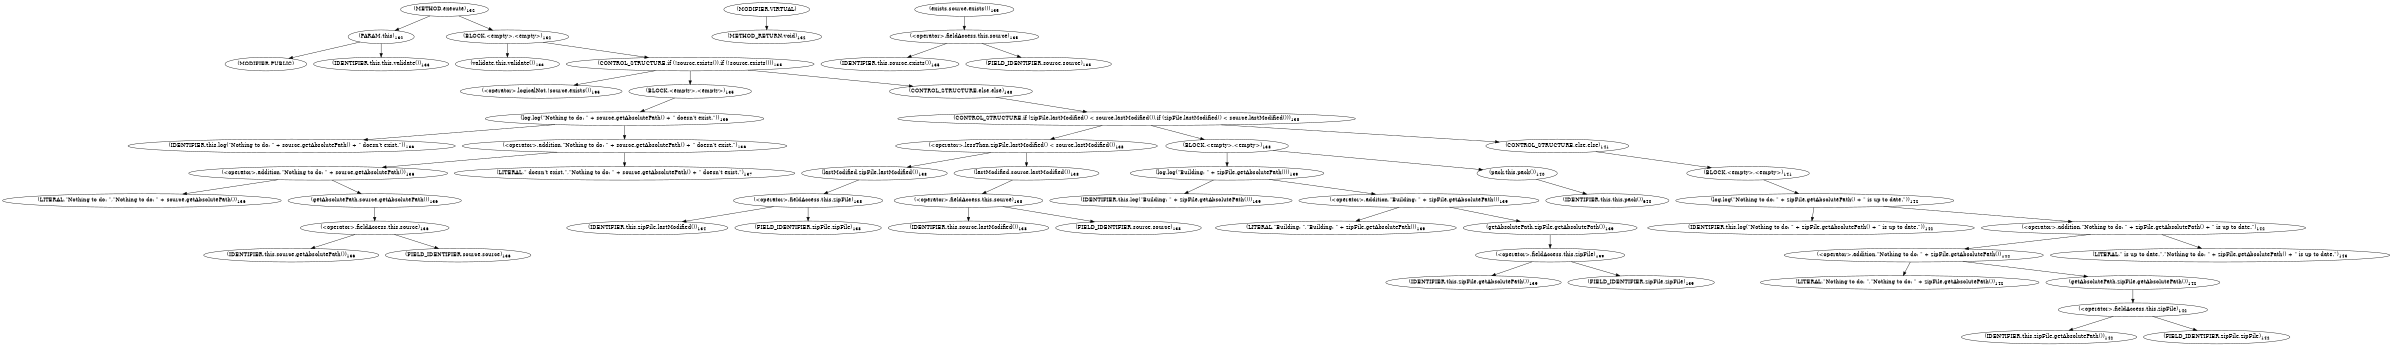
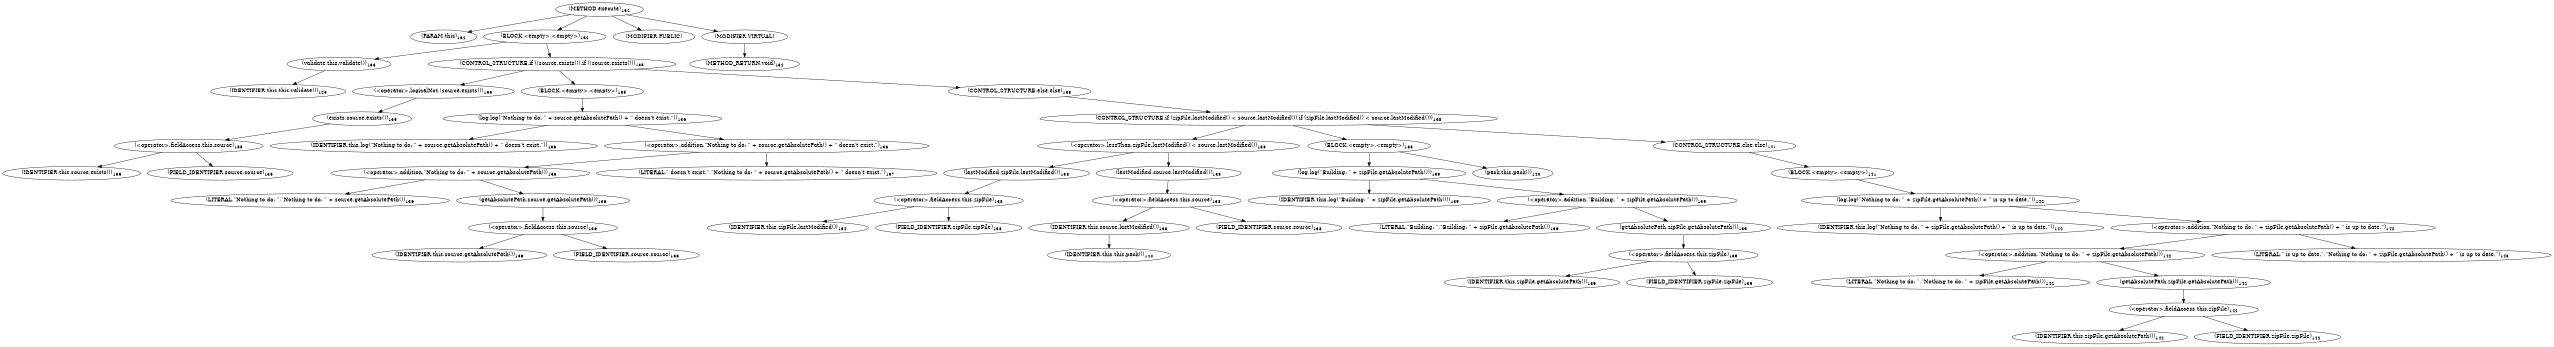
none -> (670, 23)
(381, 49) -> (311, 77)
(326, 50) -> (625, 22)
(426, 64) -> (323, 91)
(596, 91) -> (488, 91)
none -> (399, 105)
(1560, 186) -> (1109, 240)
(1647, 200) -> (1149, 255)
